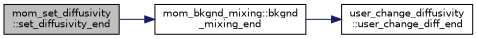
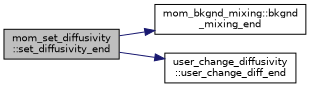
(319, 19) -> (137, 55)
